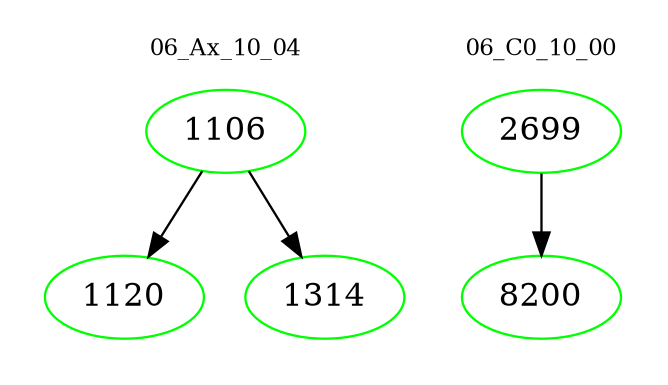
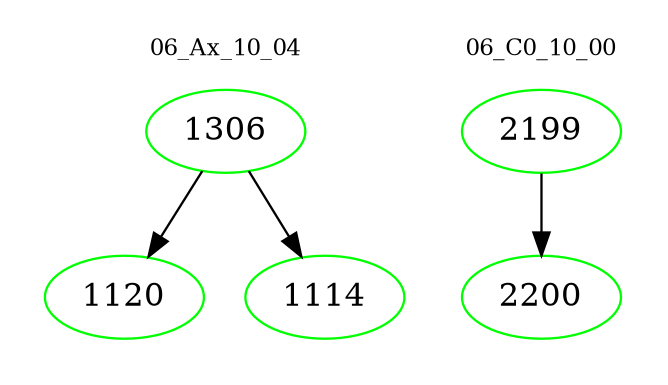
(226, 131) -> (226, 131)
(541, 131) -> (541, 131)
(325, 297) -> (325, 297)
(541, 297) -> (541, 297)
